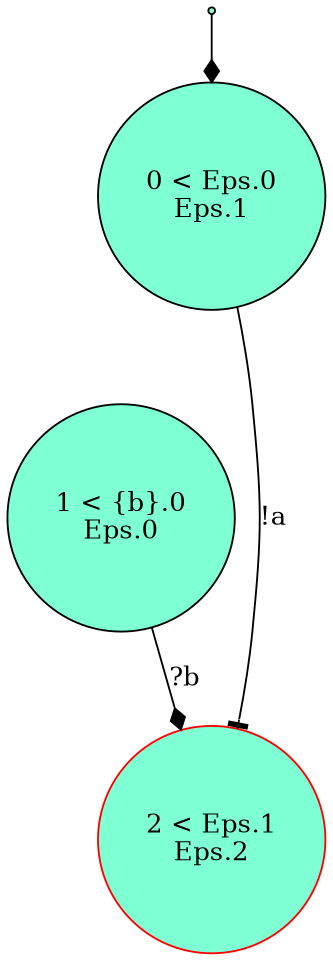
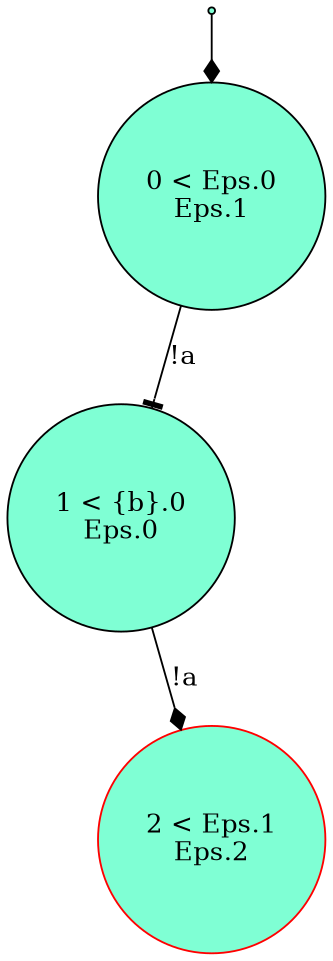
(260, 513) -> (168, 352)
(185, 679) -> (185, 679)
